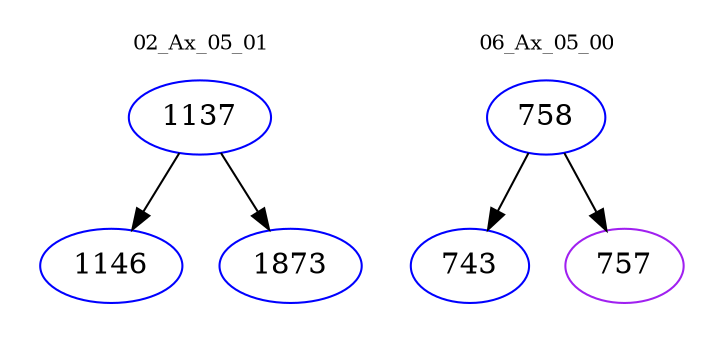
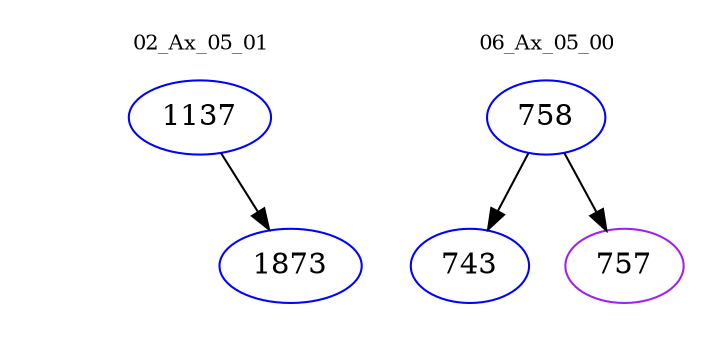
(111, 266) -> none
